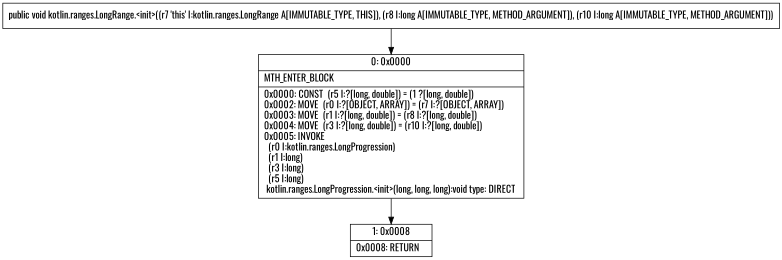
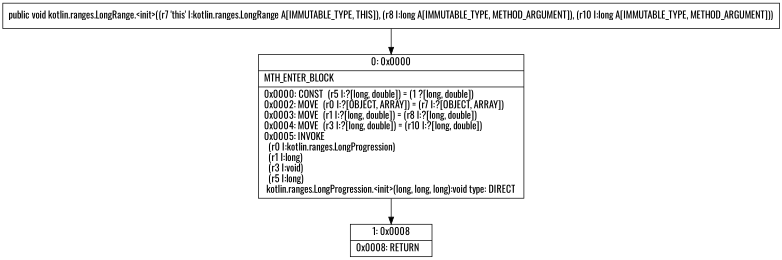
(284, 169) -> (284, 169)
